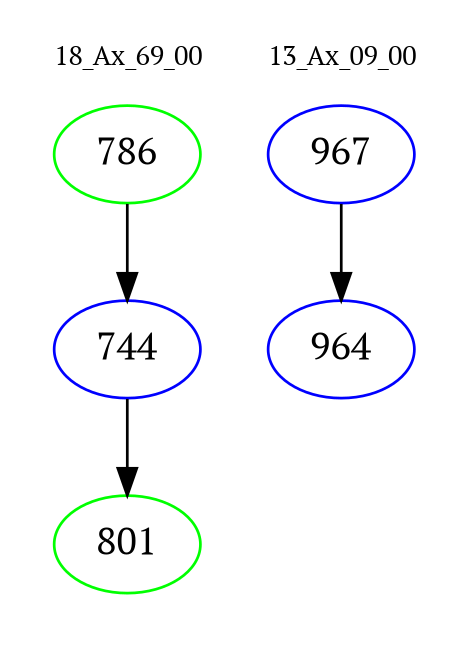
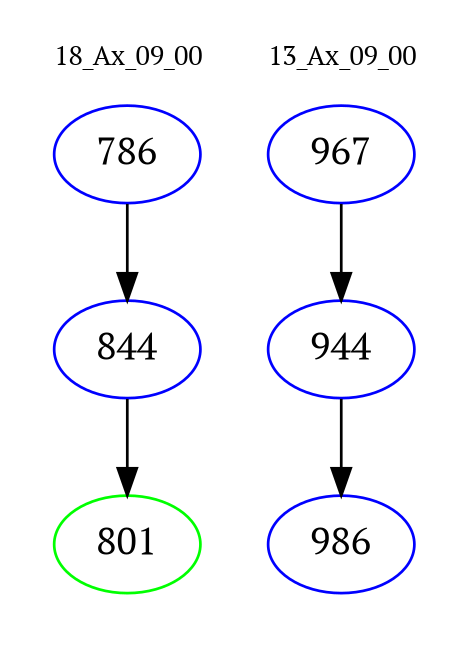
(129, 58) -> (129, 58)
(127, 154) -> (127, 154)
(127, 349) -> (127, 349)
(341, 349) -> (341, 349)
none -> (341, 544)
